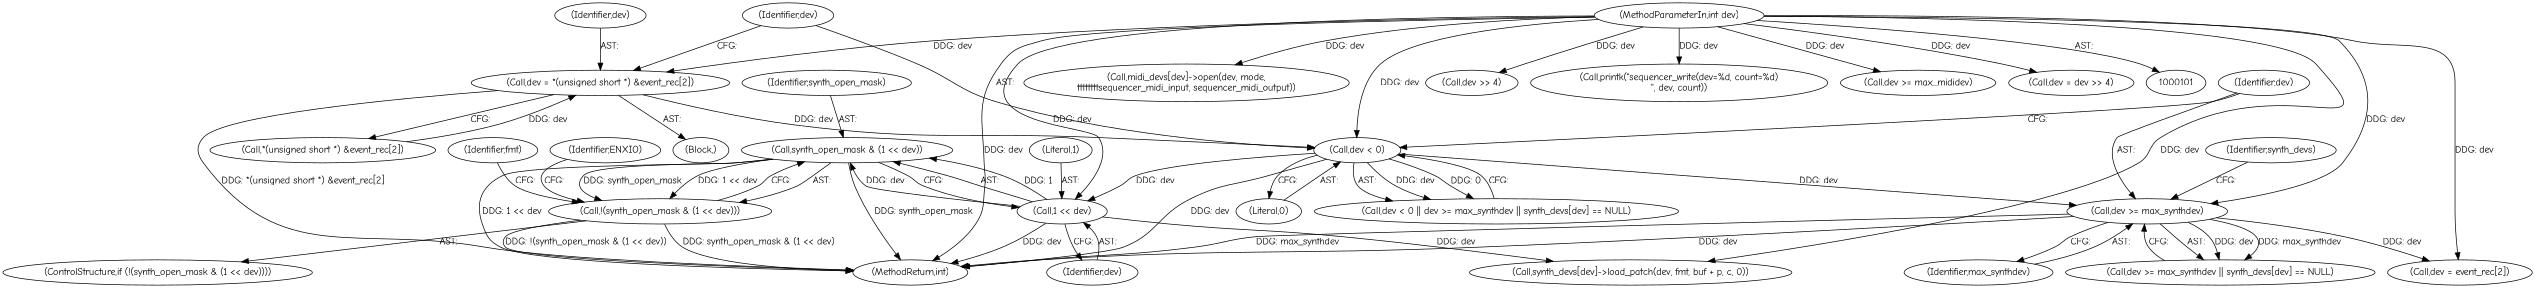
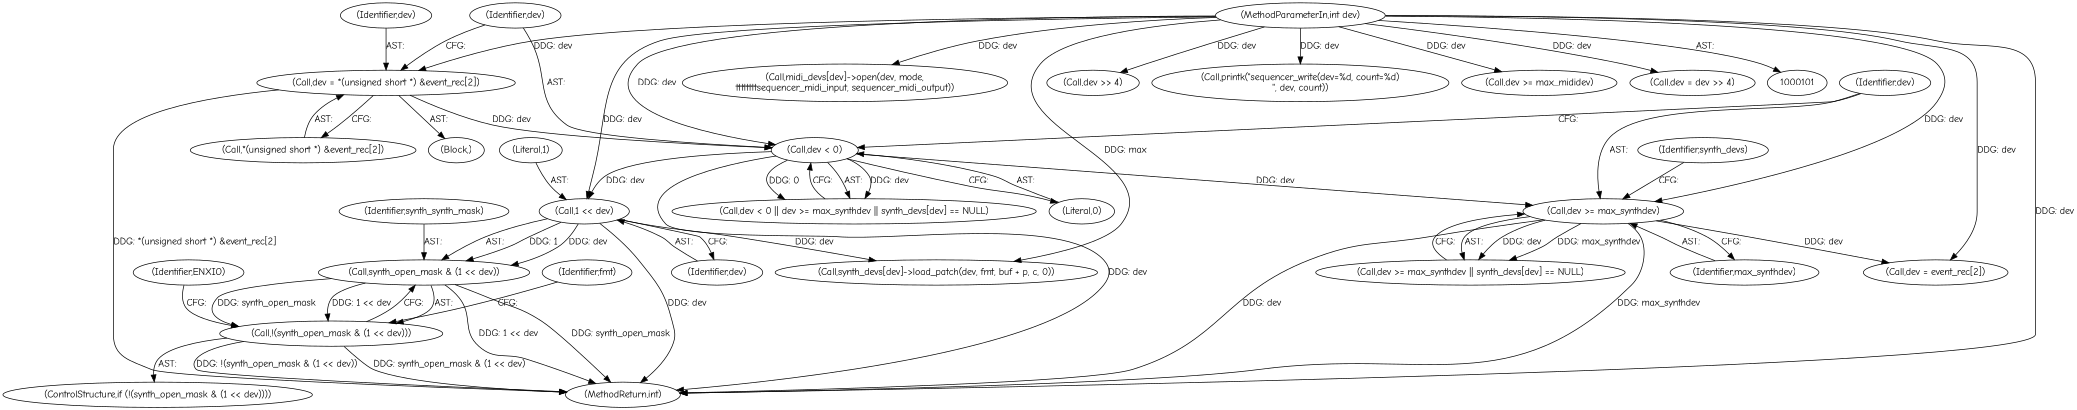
(827, 83) -> (424, 211)
(548, 120) -> (325, 120)
(2180, 150) -> (1126, 150)
(942, 192) -> none
